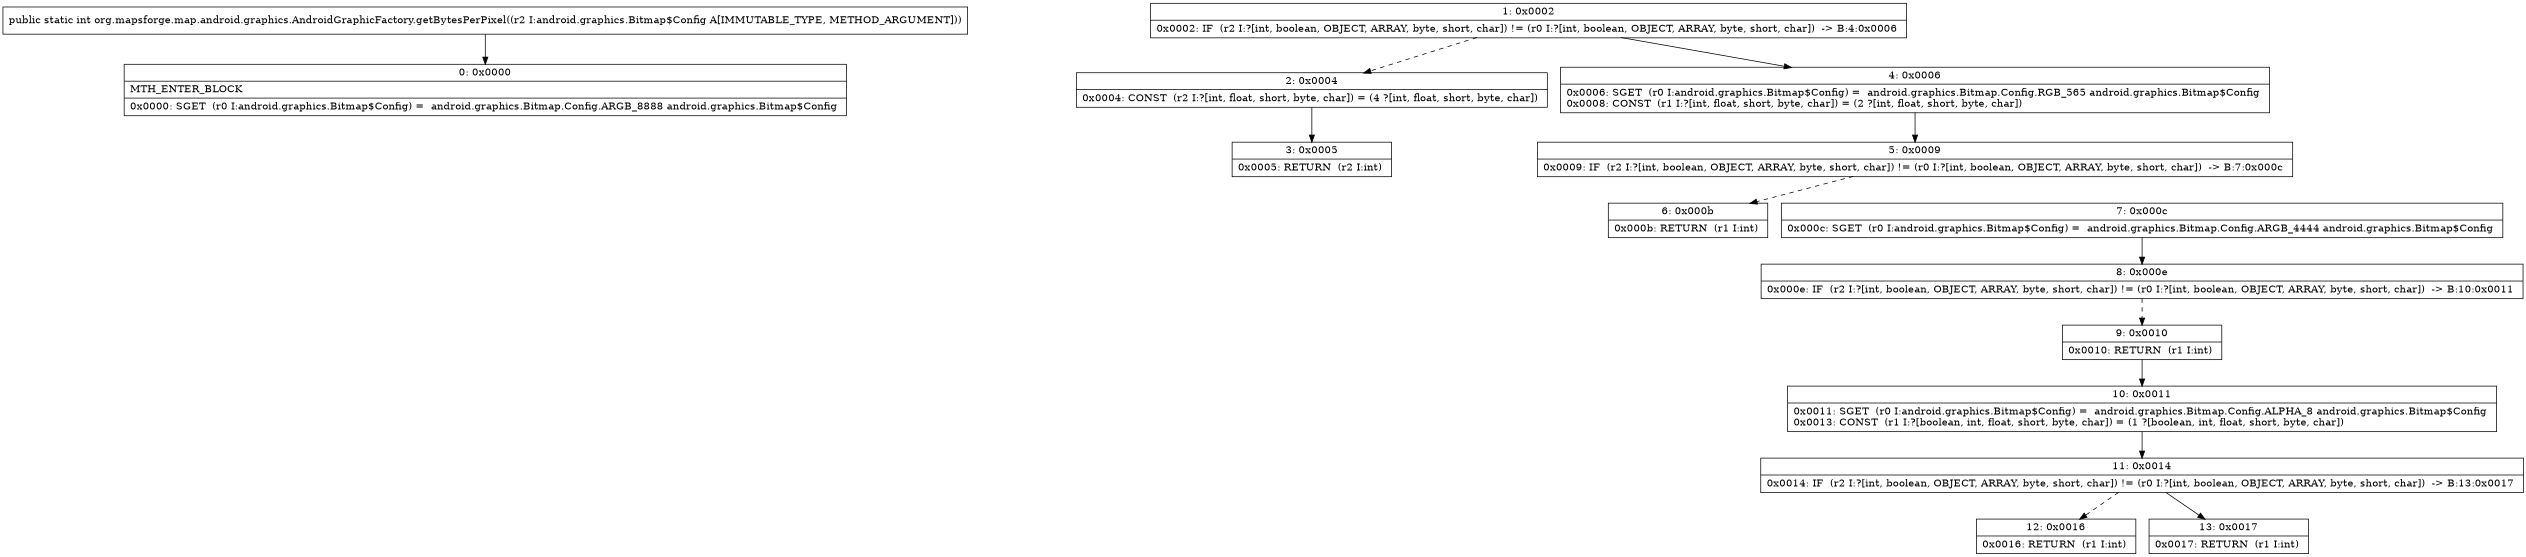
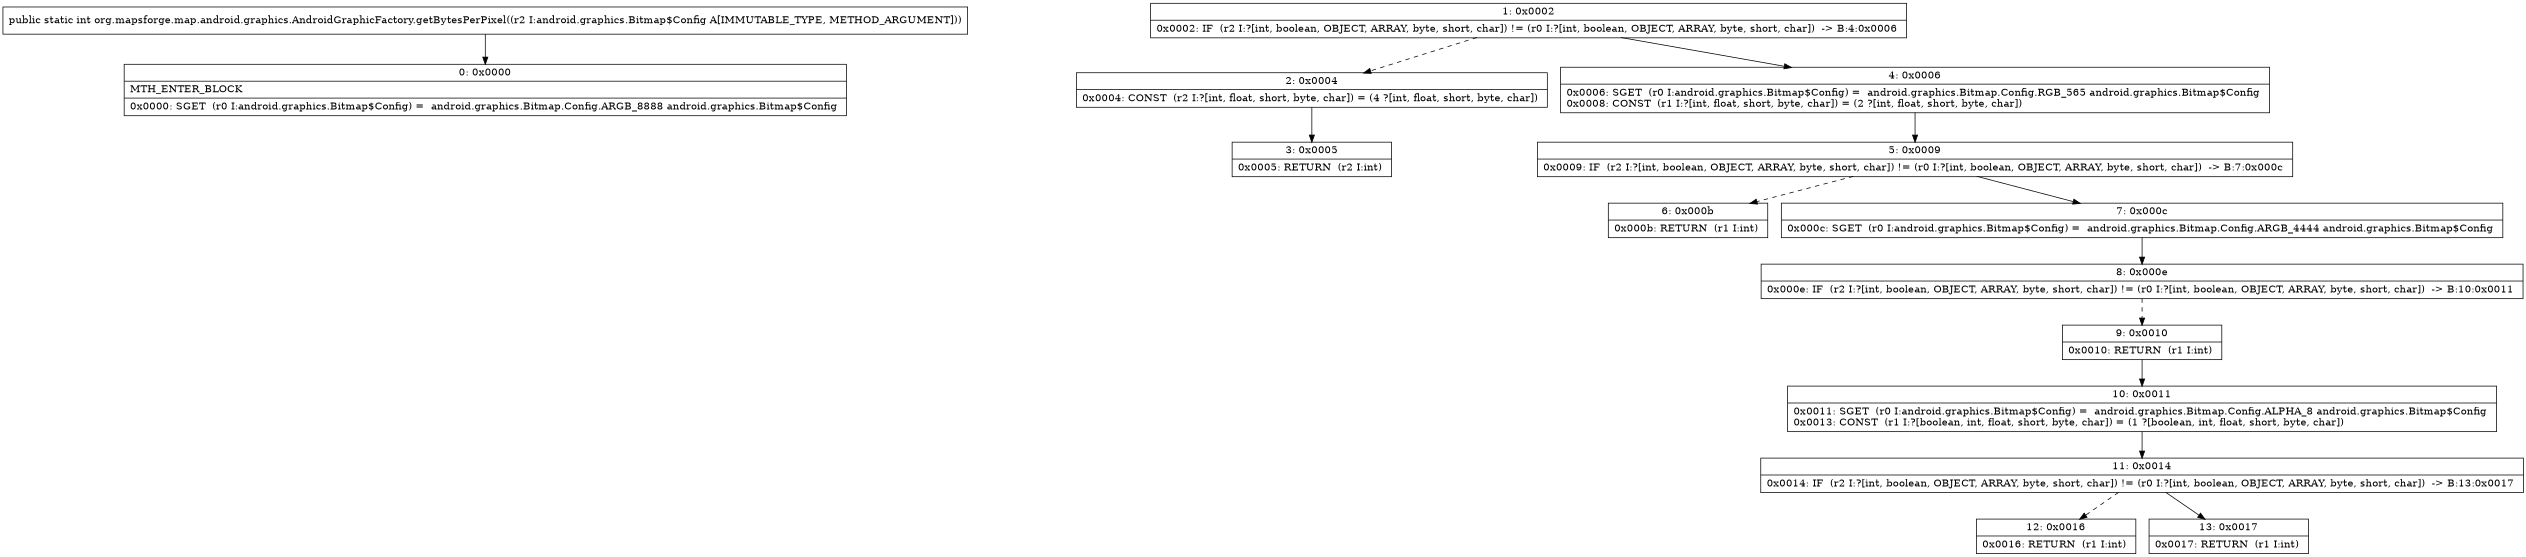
none -> (2025, 189)
